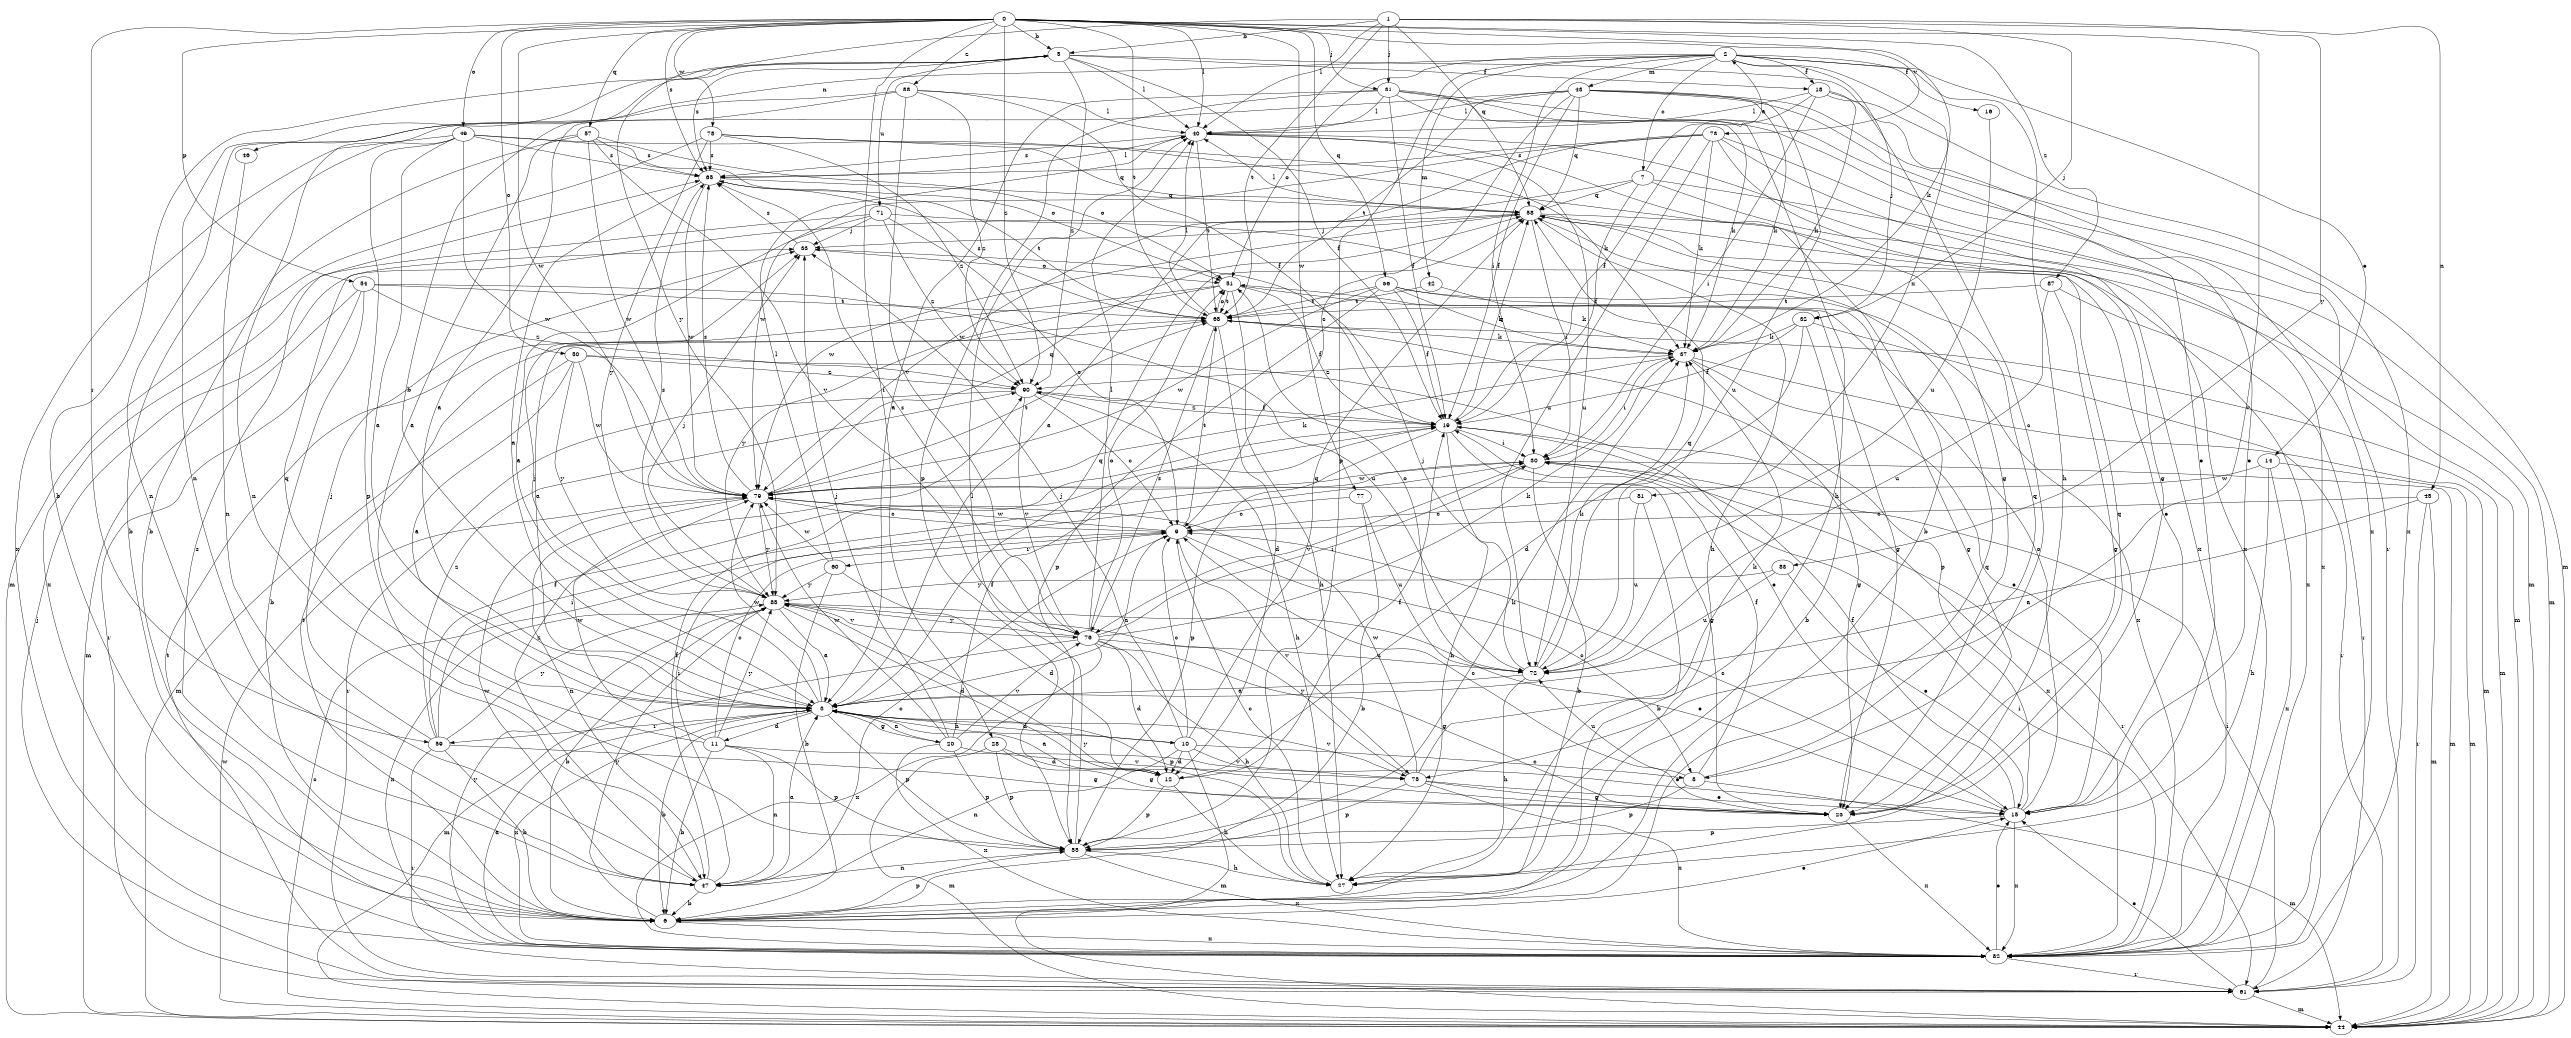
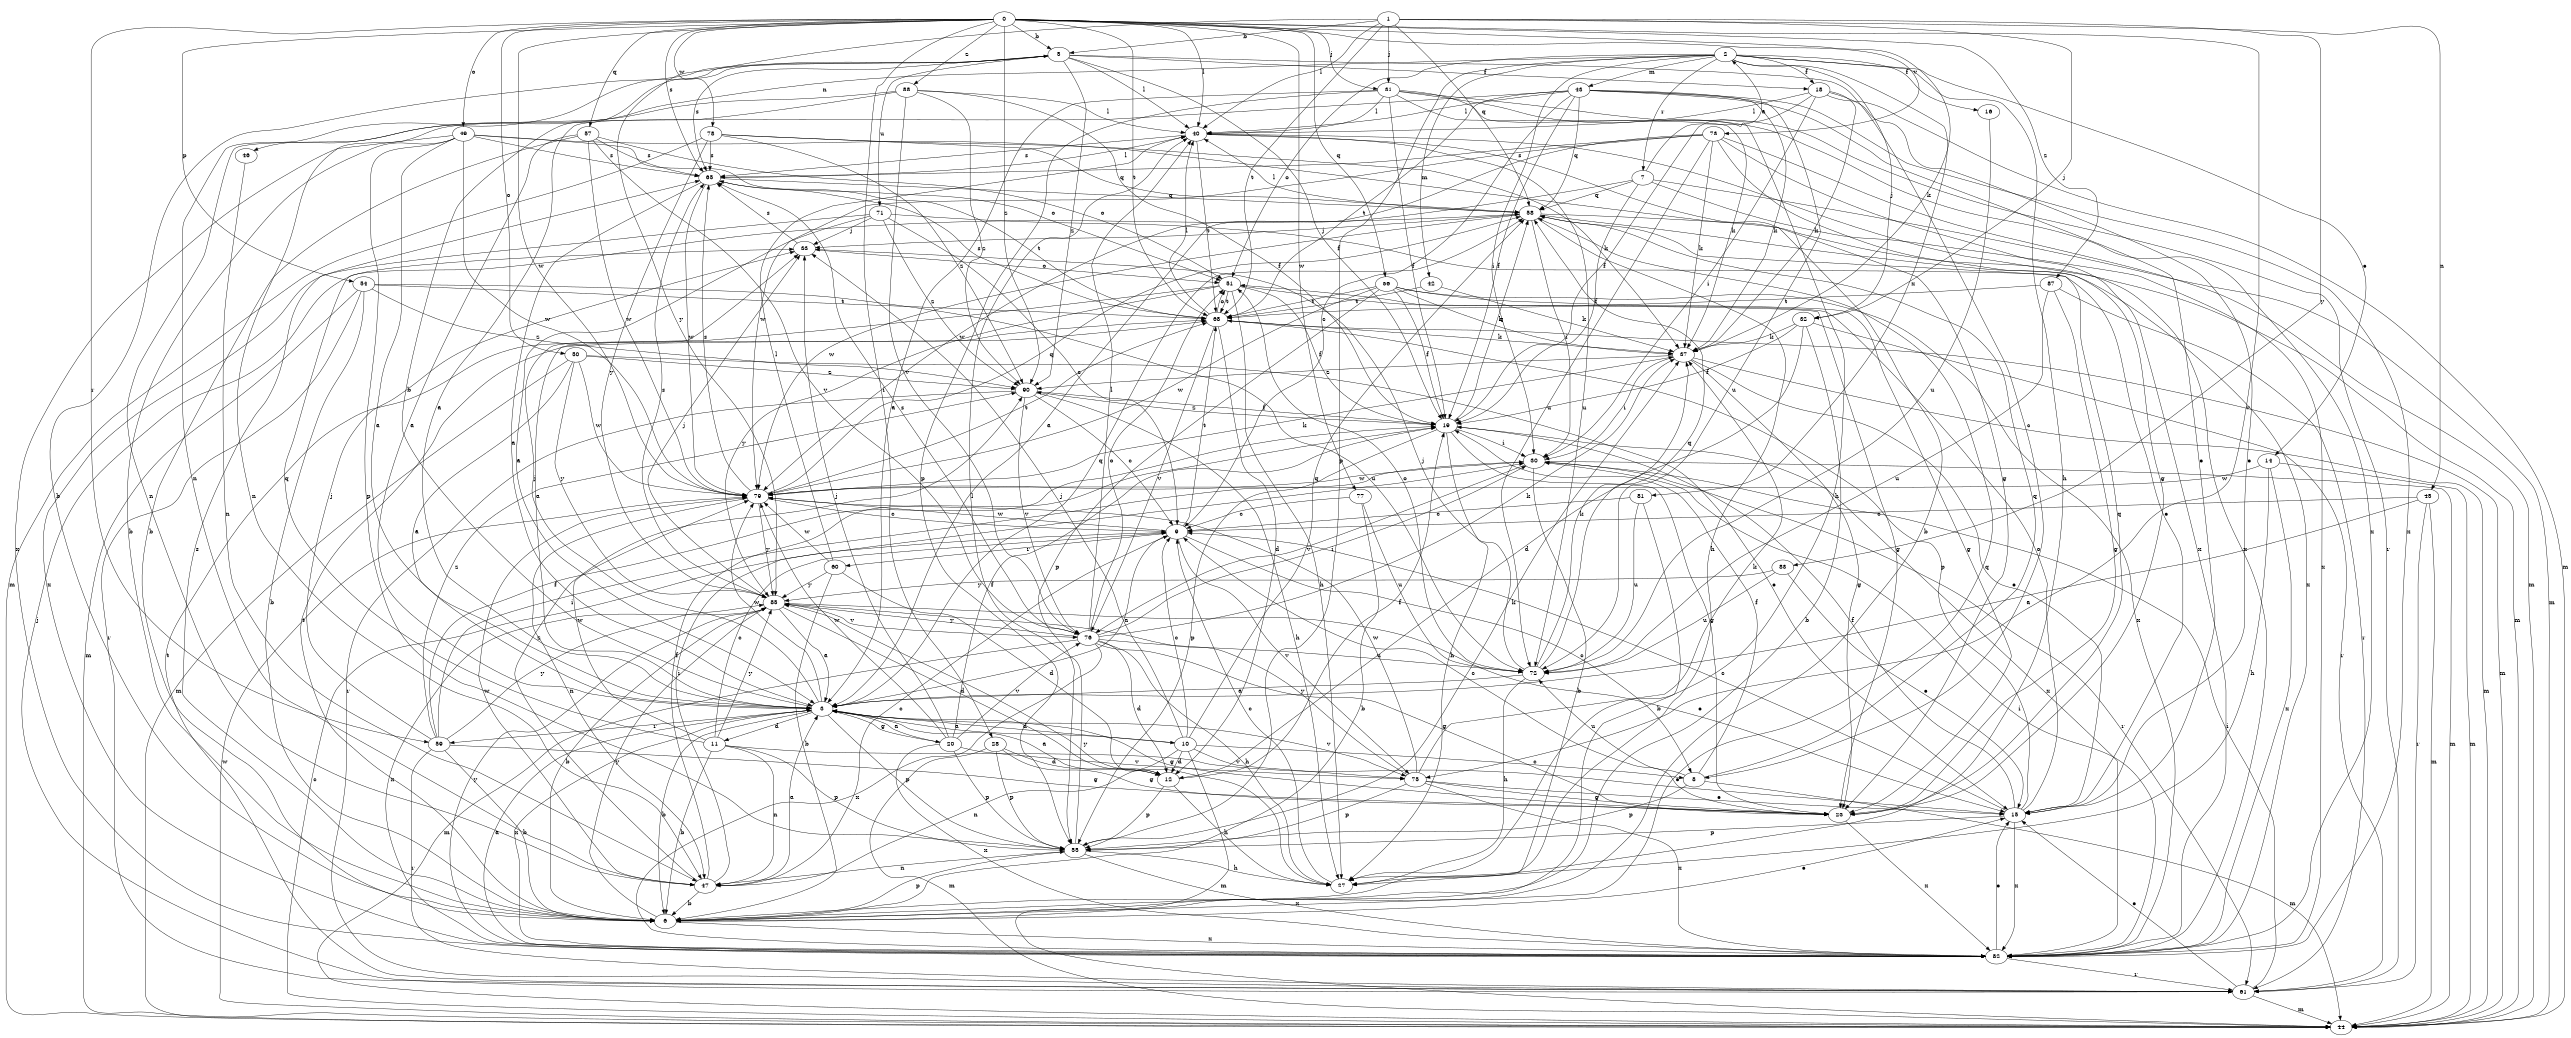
(1663, 112) -> (1663, 112)
(1160, 479) -> (1160, 479)
(957, 727) -> (957, 727)
(1172, 762) -> (1172, 762)
